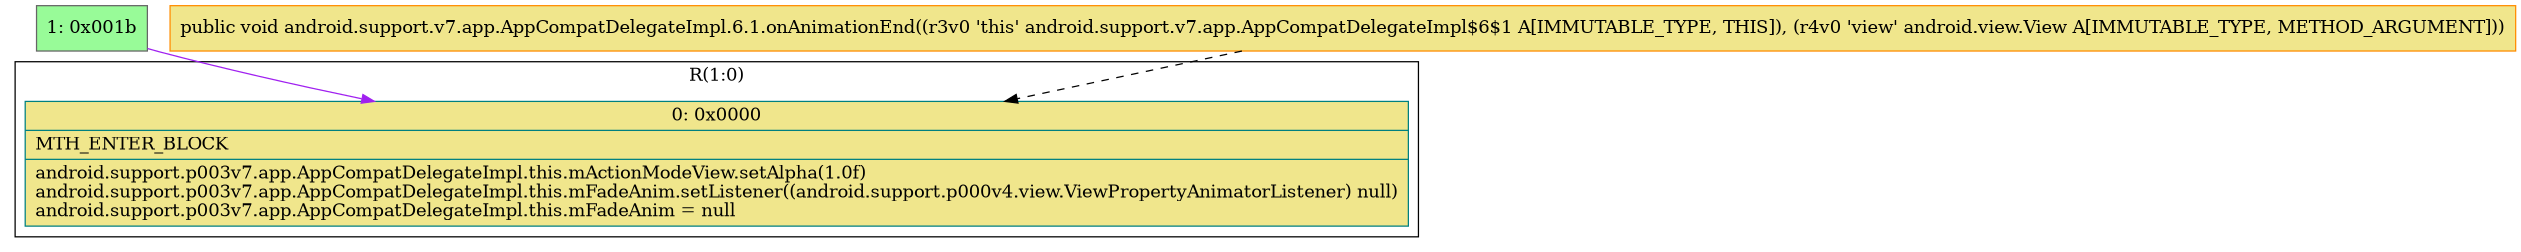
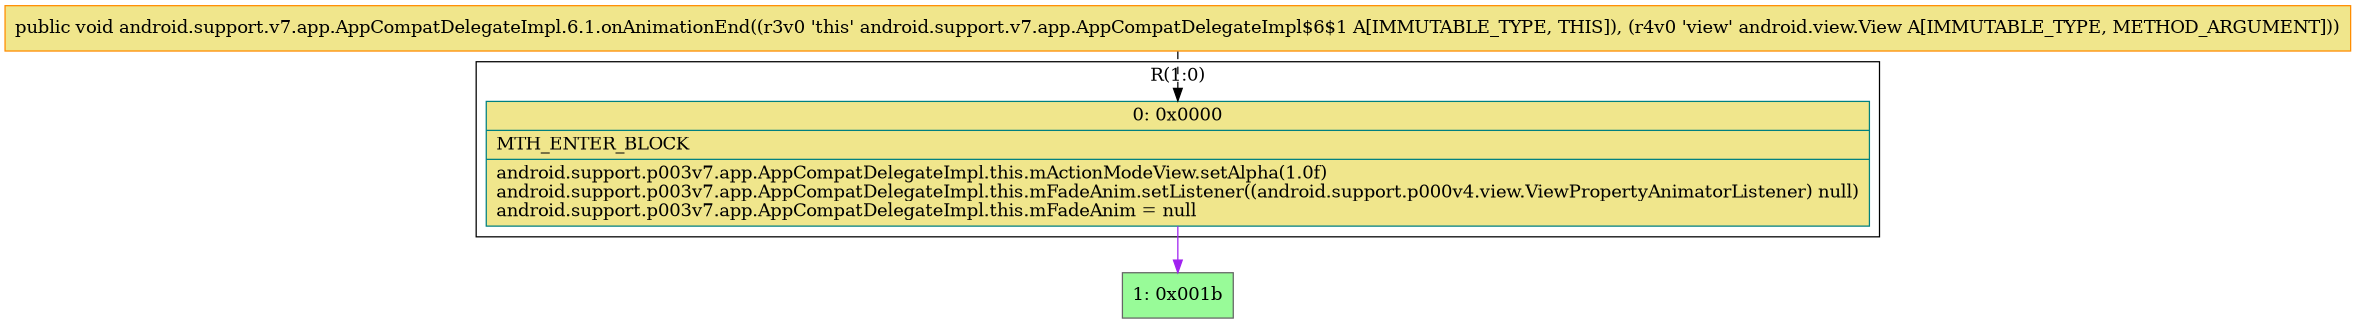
(254, 75) -> (1178, 245)
